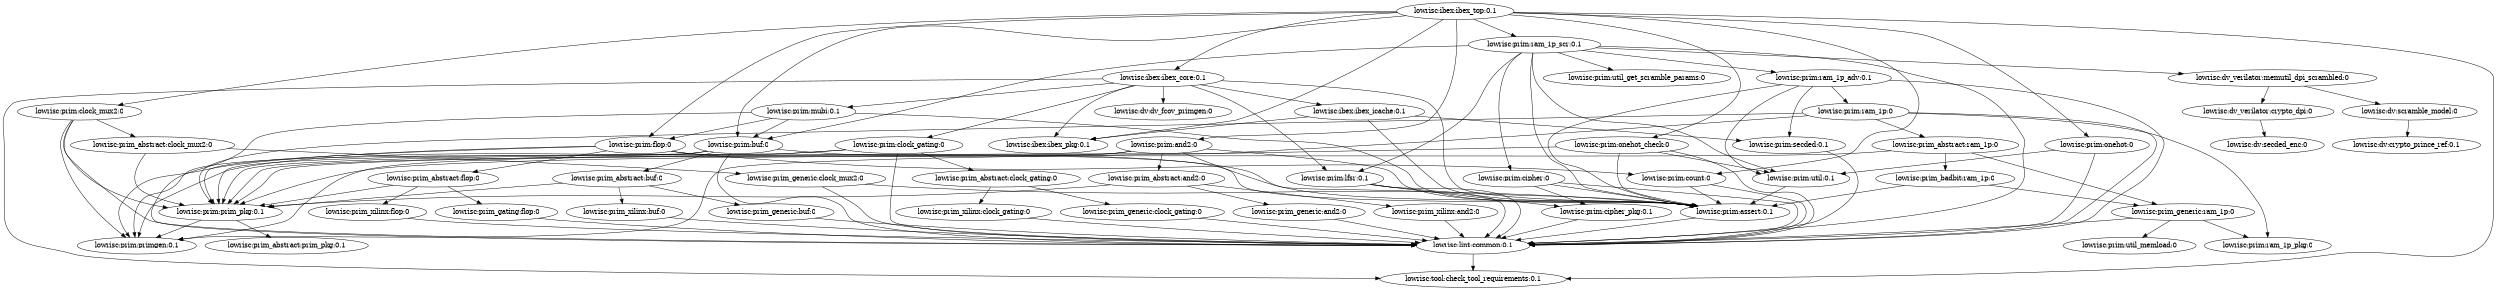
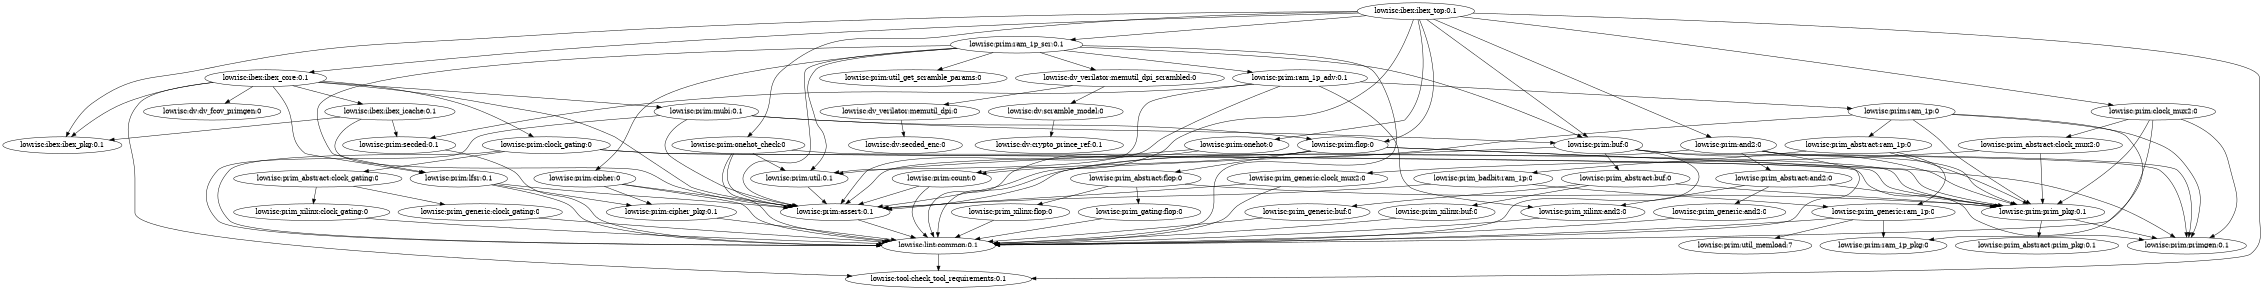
(2258, 112) -> (900, 112)
(2102, 208) -> (1403, 178)
(2130, 246) -> (1745, 246)
